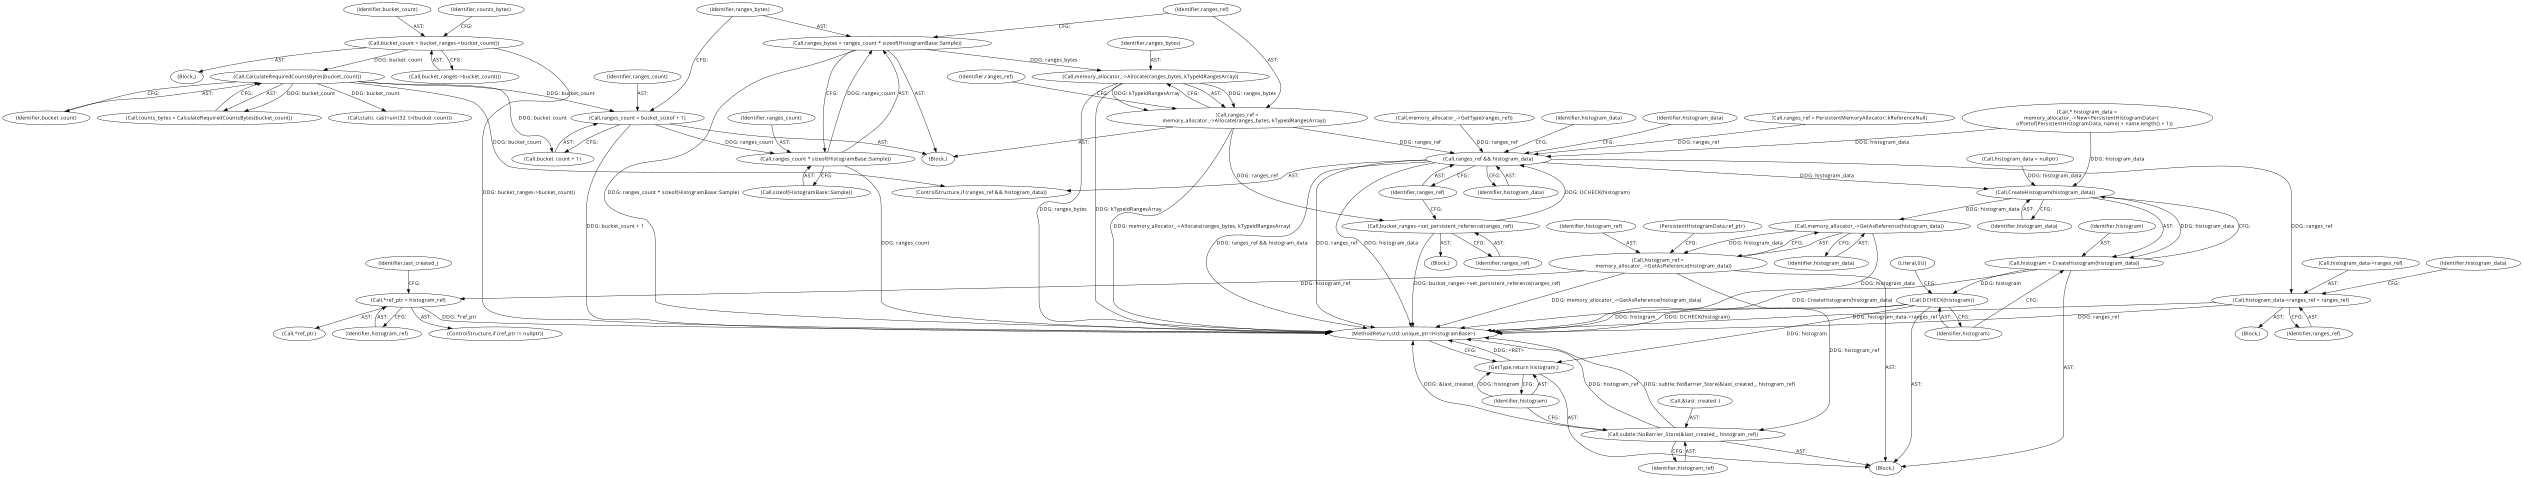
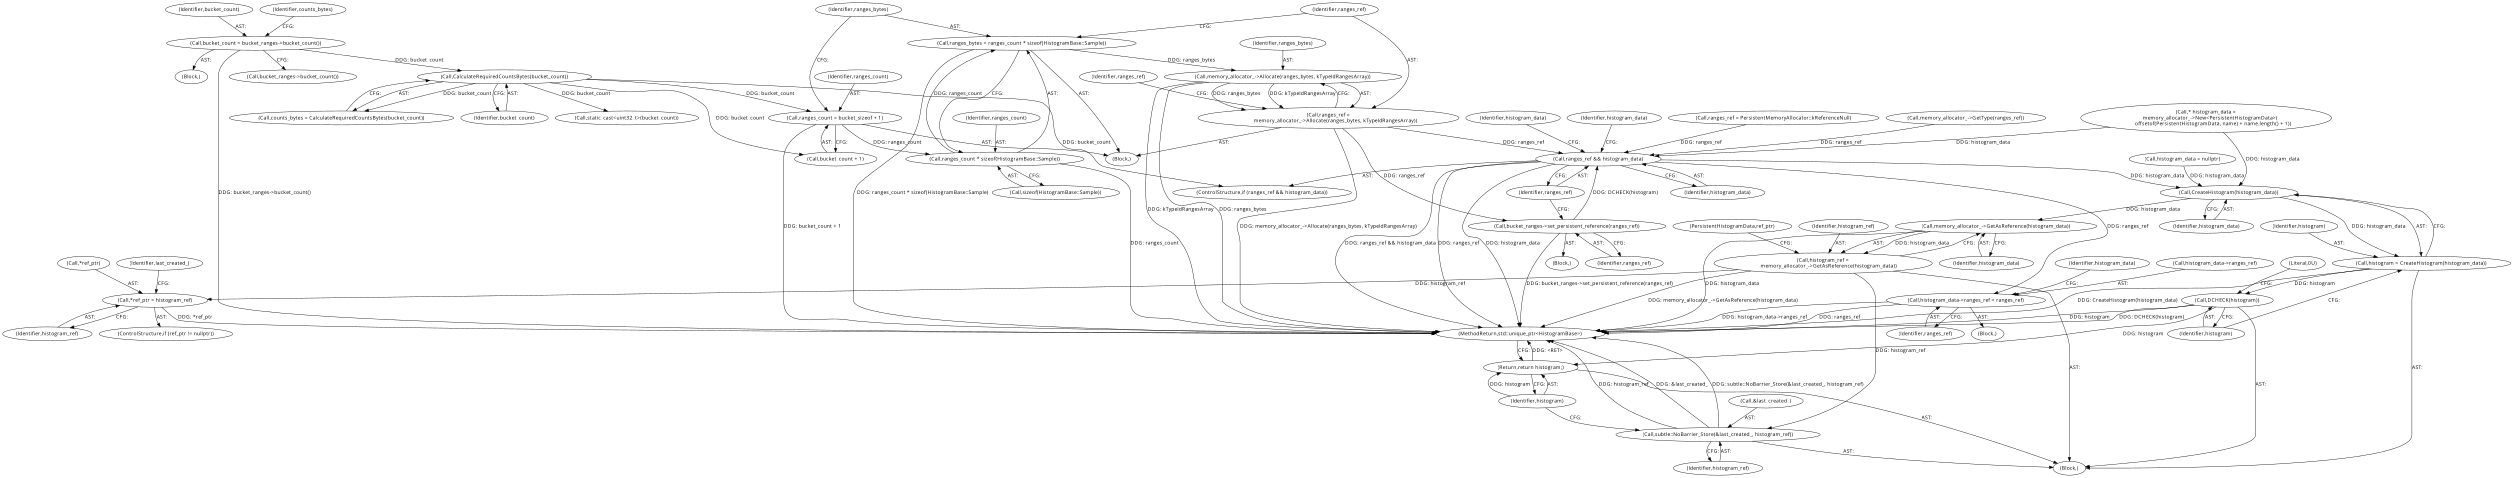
(433, 63) -> none
(353, 317) -> (117, 281)
(1524, 367) -> (1531, 367)
